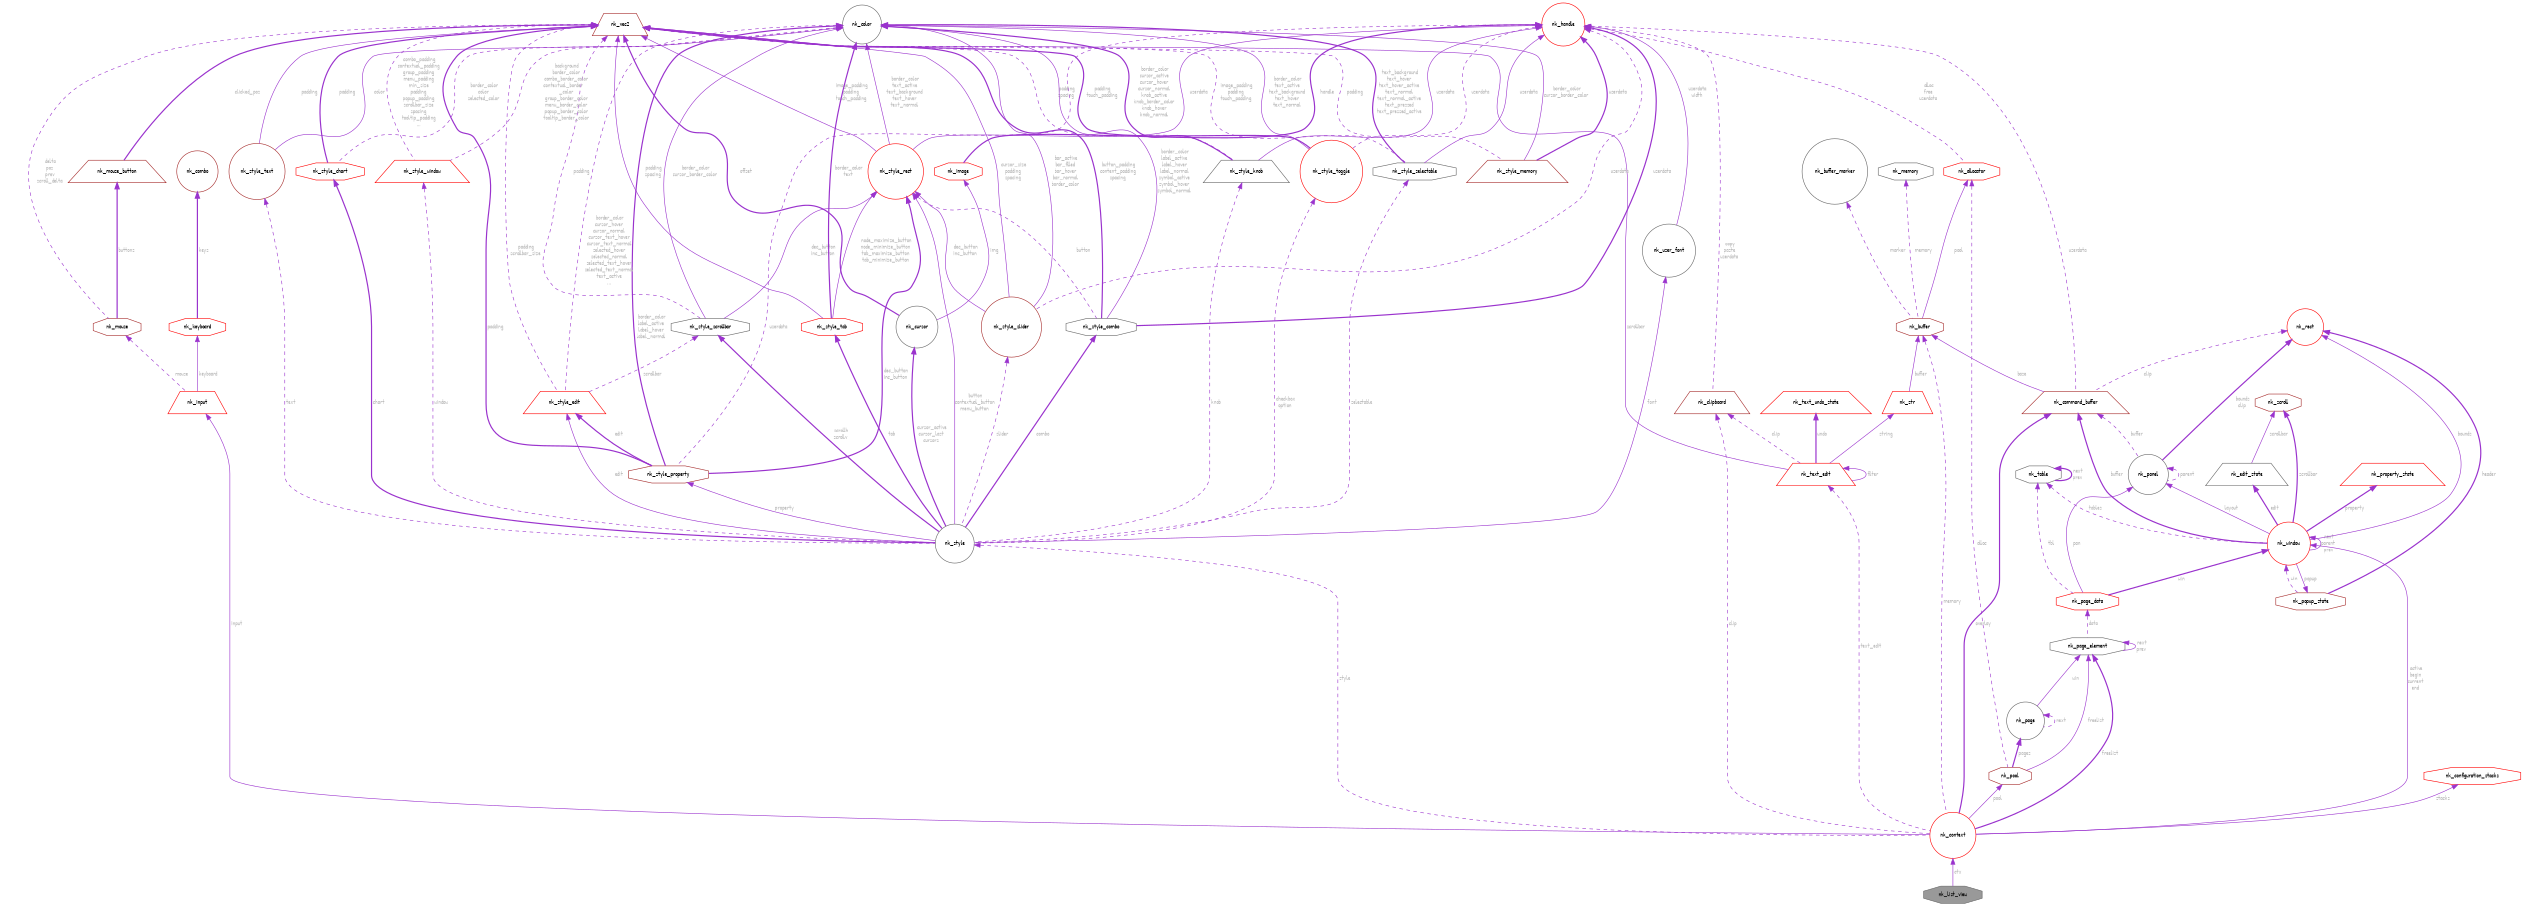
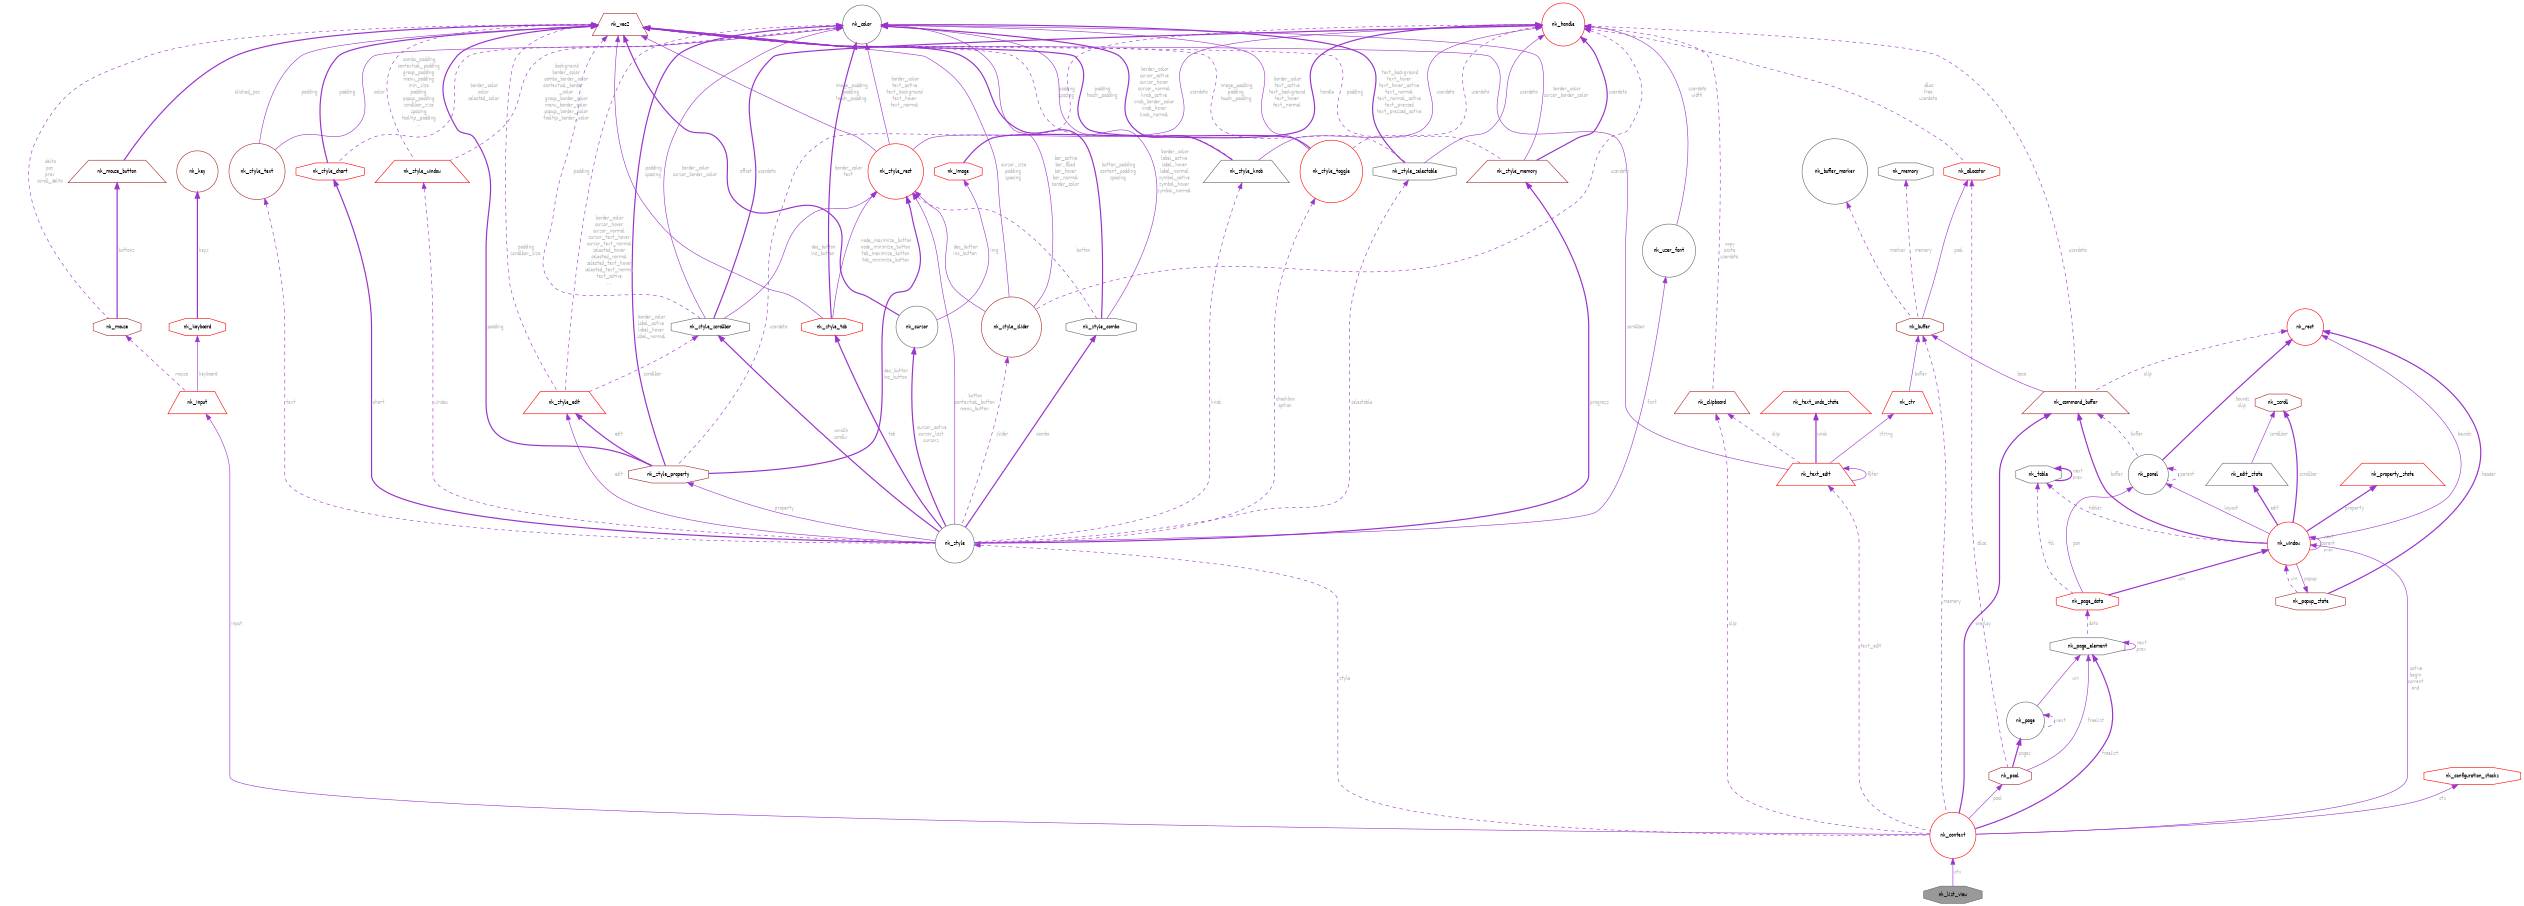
(197, 171) -> (197, 171)
(1515, 303) -> (990, 42)
none -> (1438, 522)
(2442, 798) -> (2442, 798)
